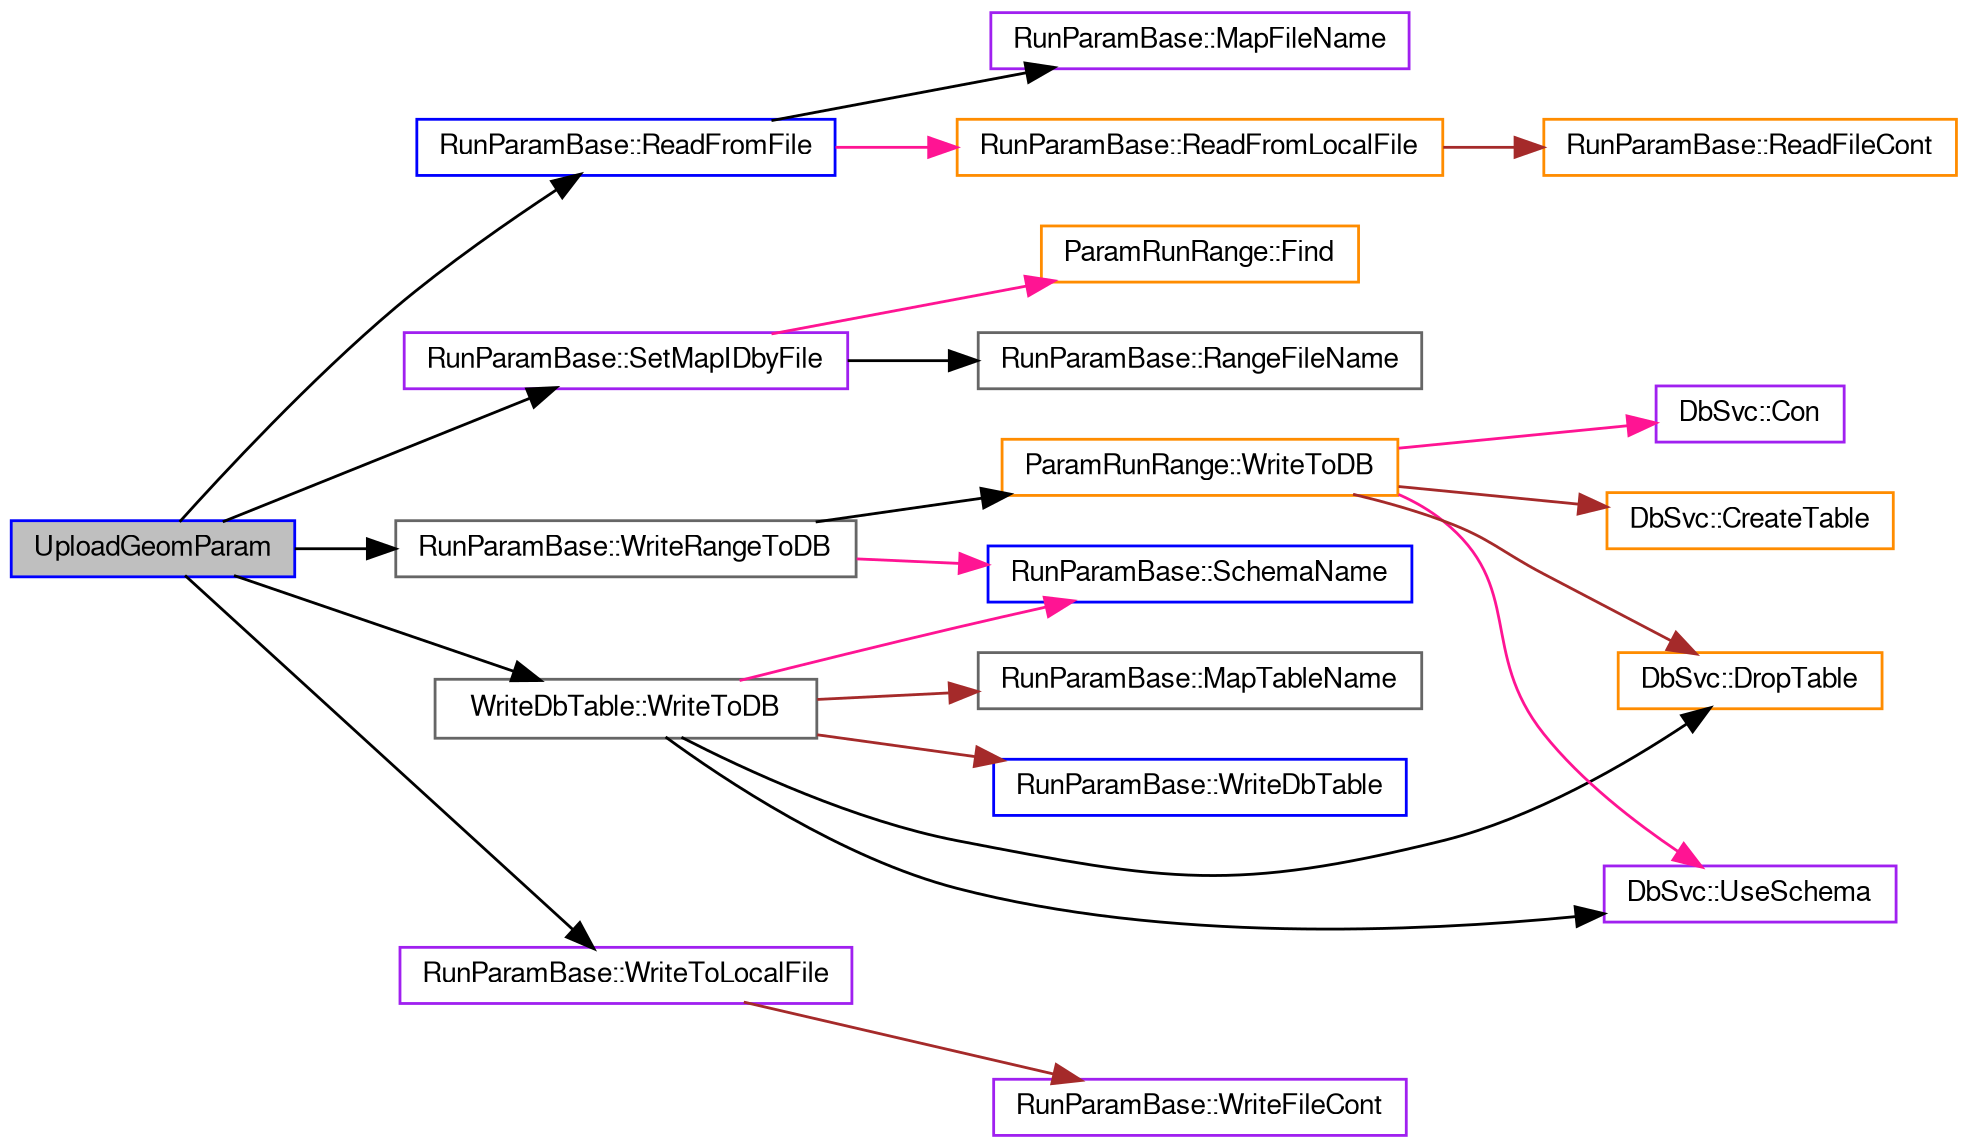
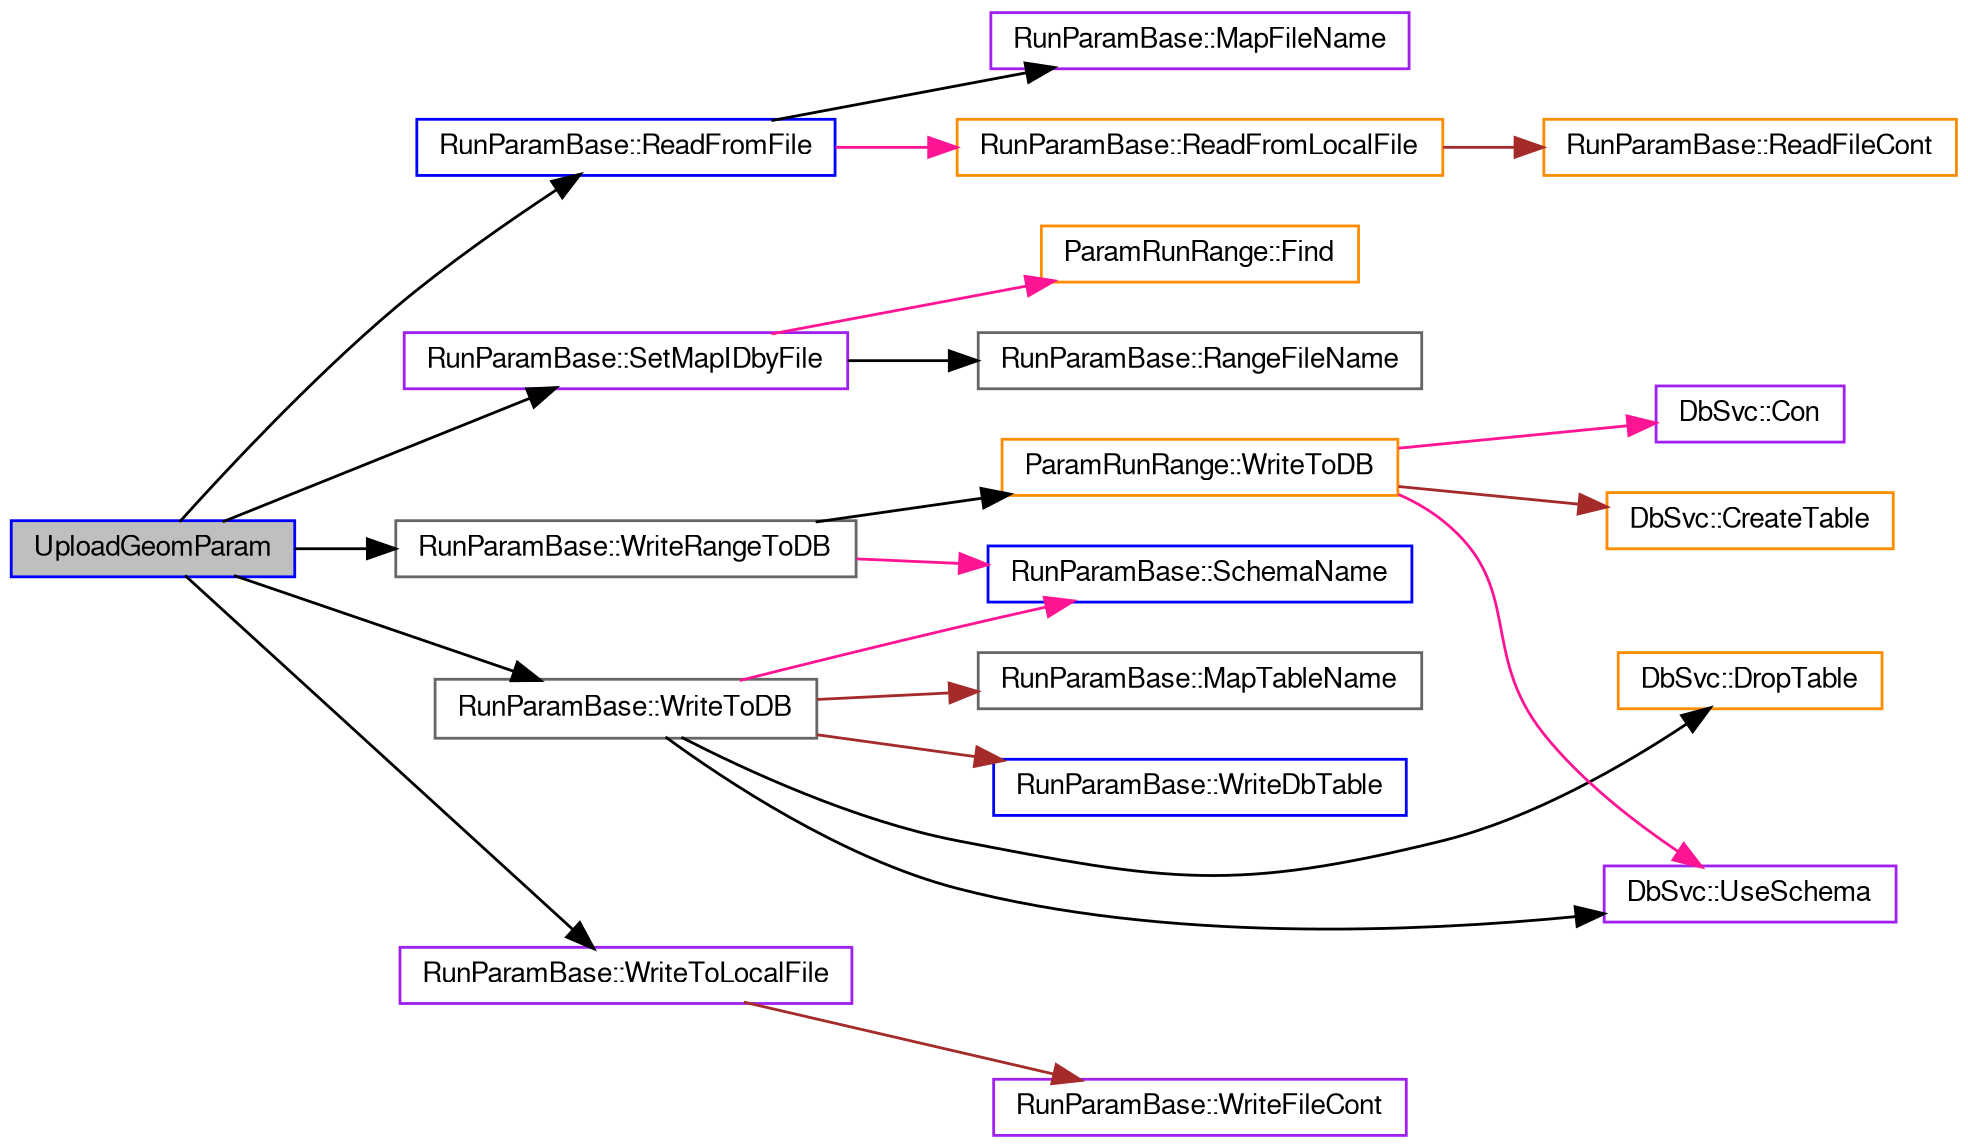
(1516, 558) -> none
(626, 709) -> (626, 709)
